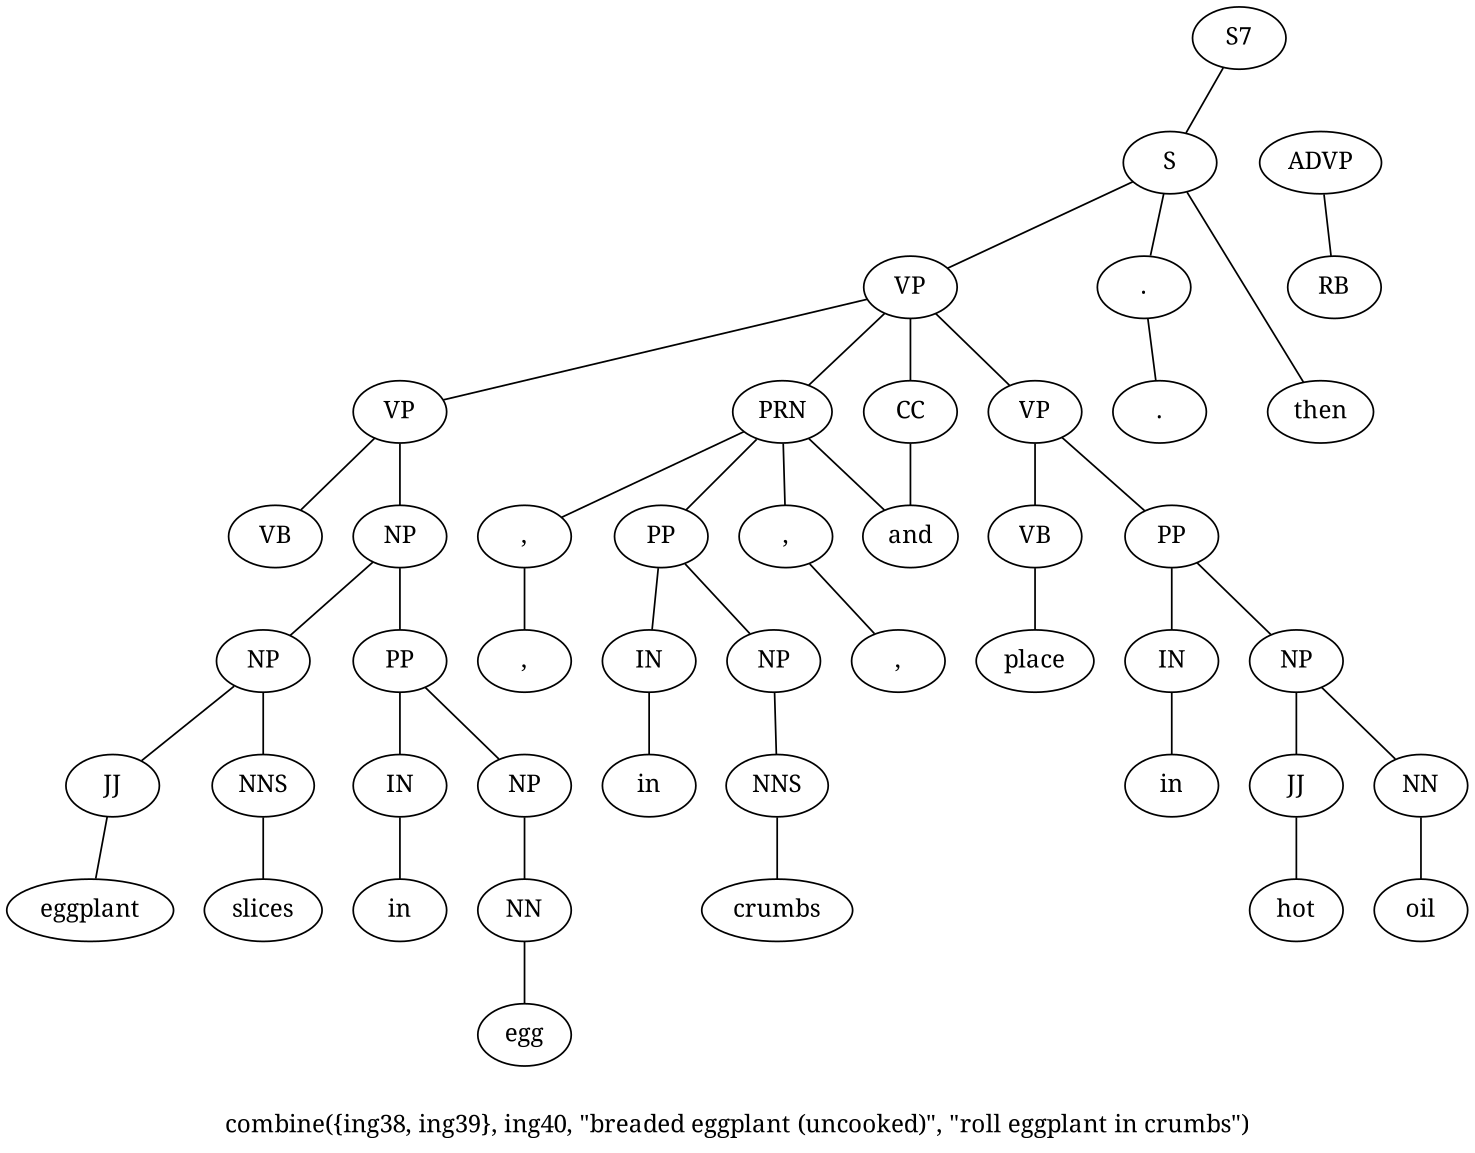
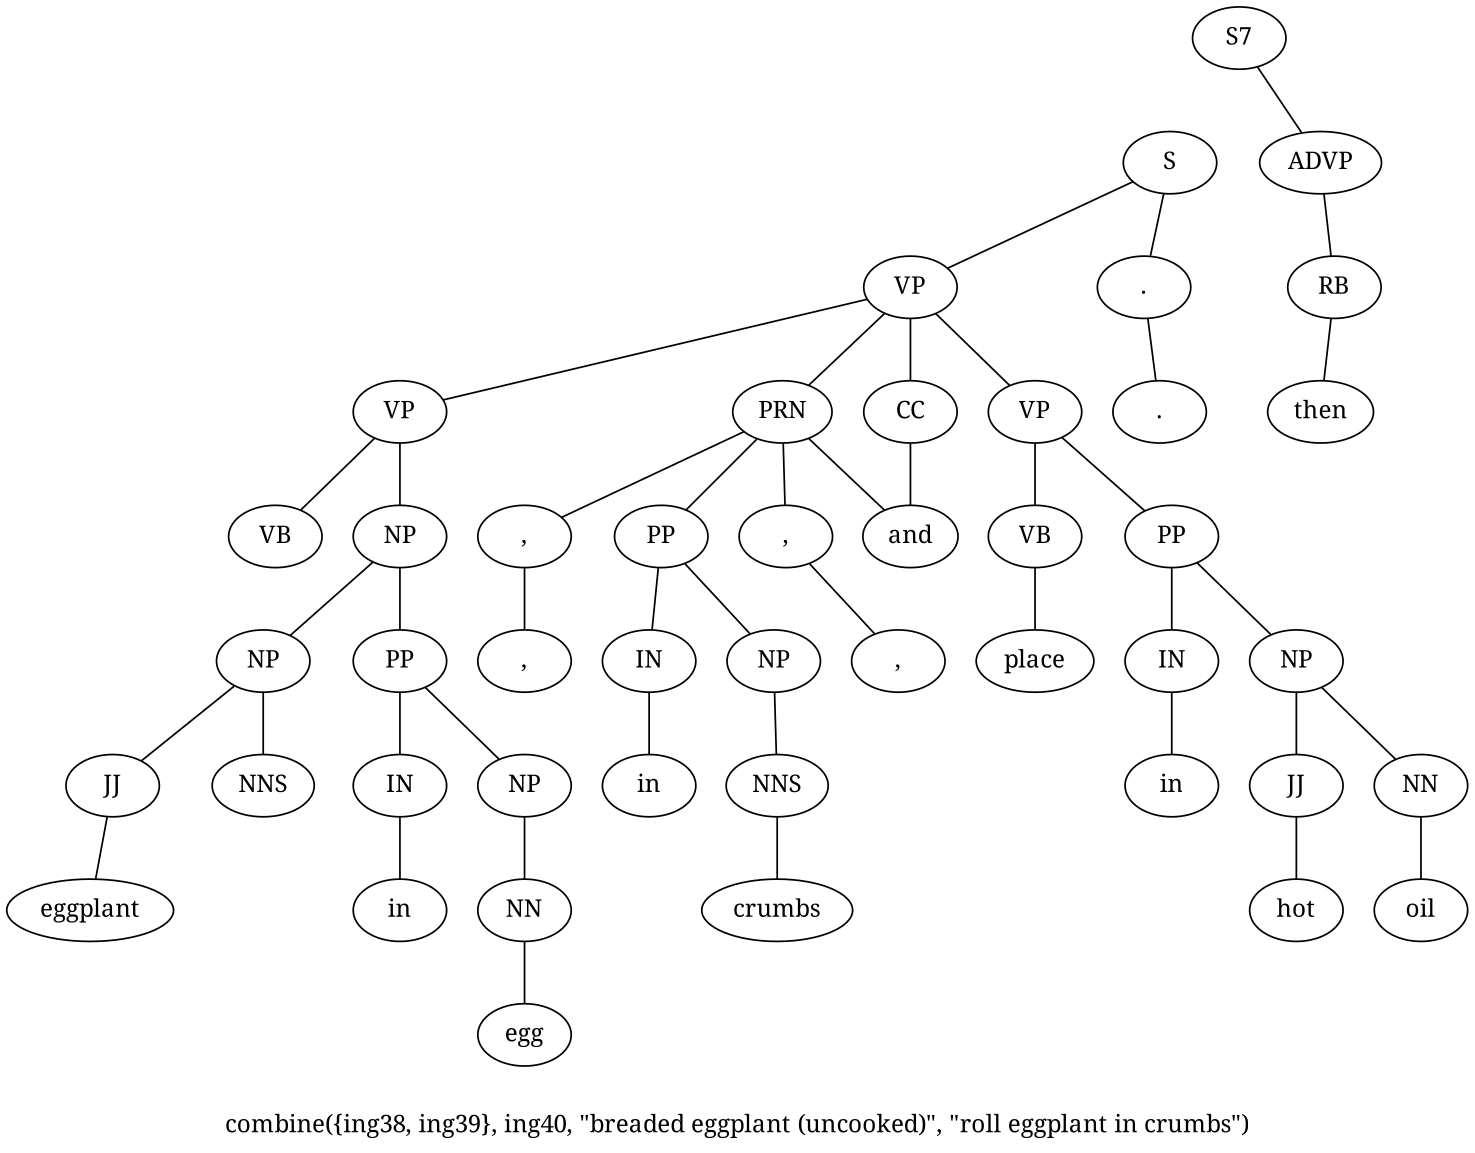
(1205, 100) -> (1280, 100)
(1245, 287) -> (1327, 350)
(263, 910) -> none
